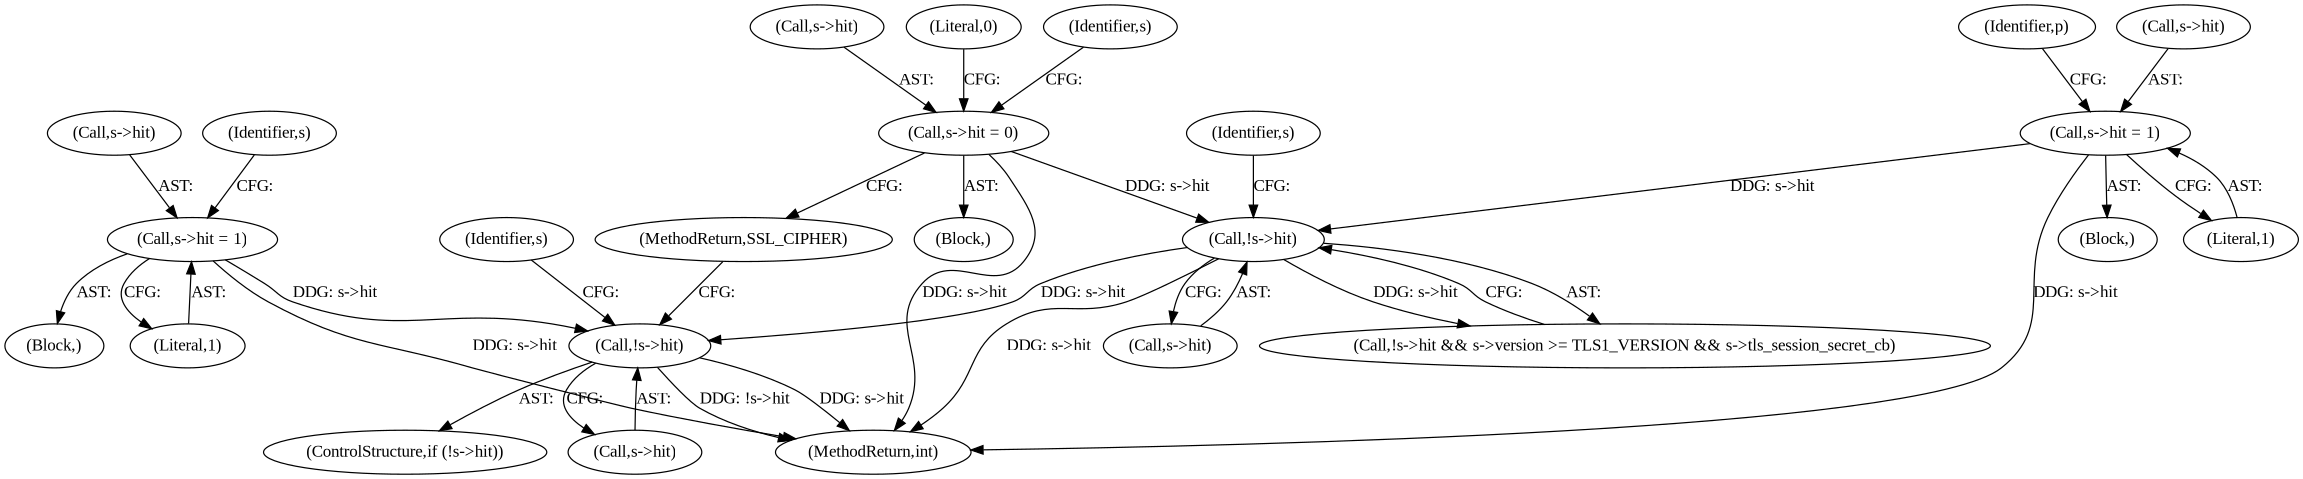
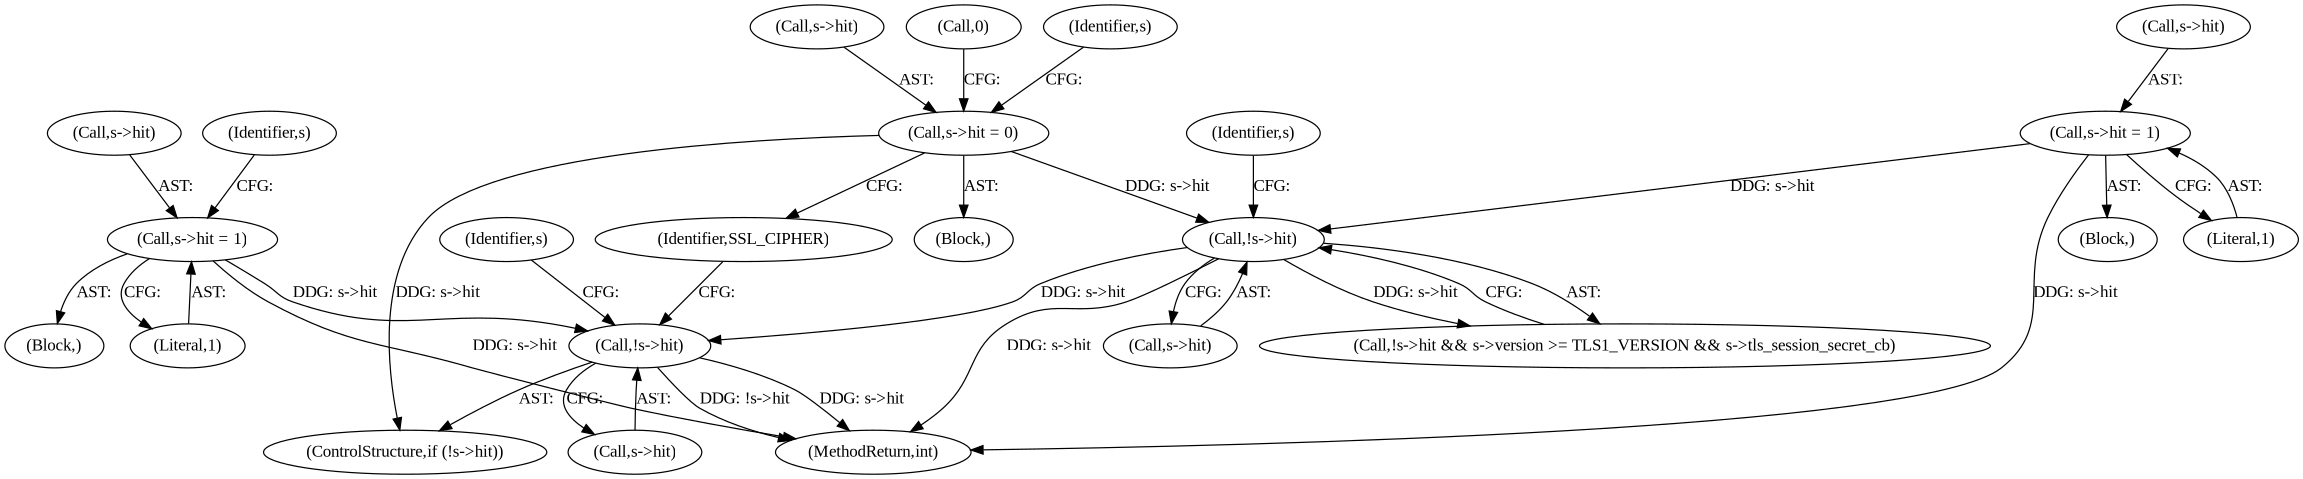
(964, 27) -> (964, 27)
(2027, 27) -> none
(744, 240) -> (744, 240)
(963, 272) -> (544, 169)
